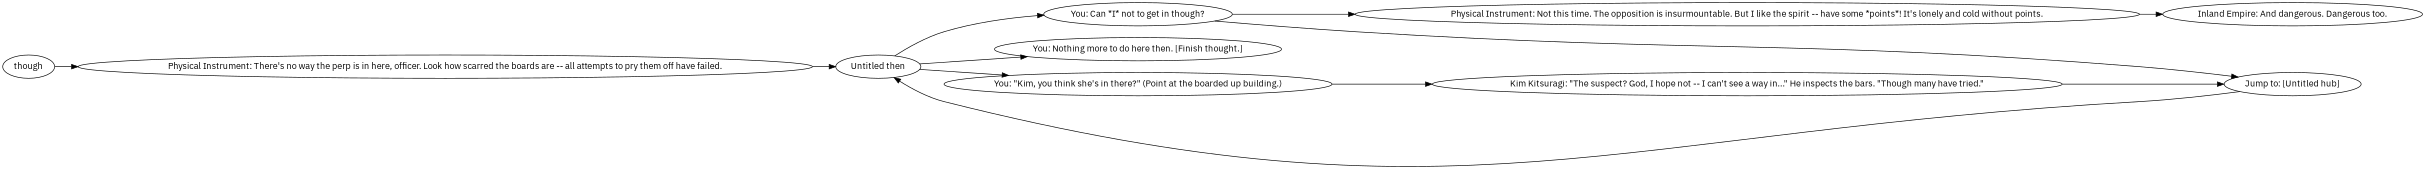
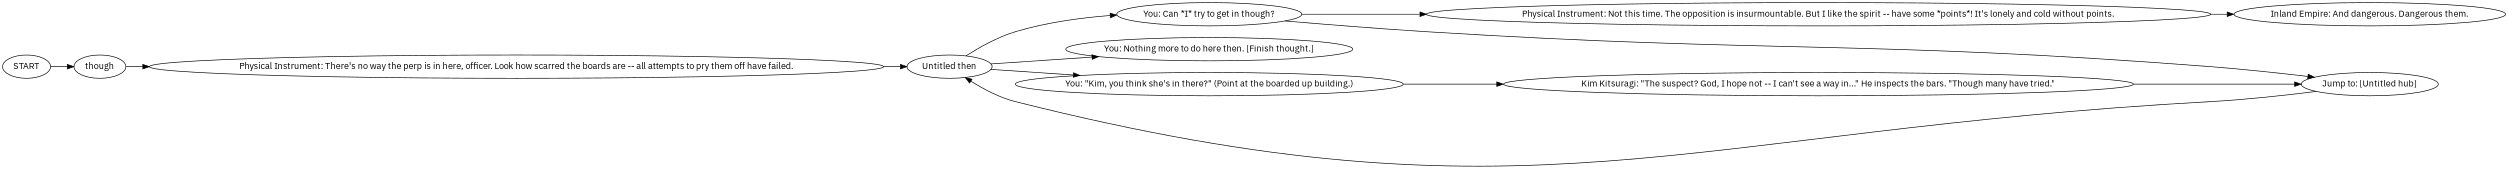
(1138, 14) -> (1209, 14)
(2293, 14) -> (2370, 14)
none -> (27, 67)
